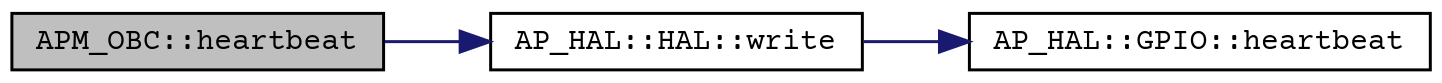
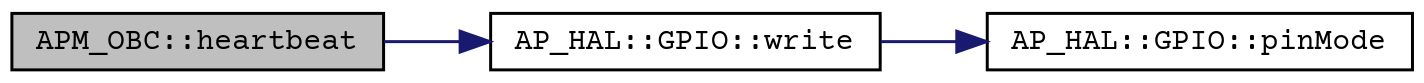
(676, 42) -> (685, 42)
(1200, 42) -> (1200, 42)
